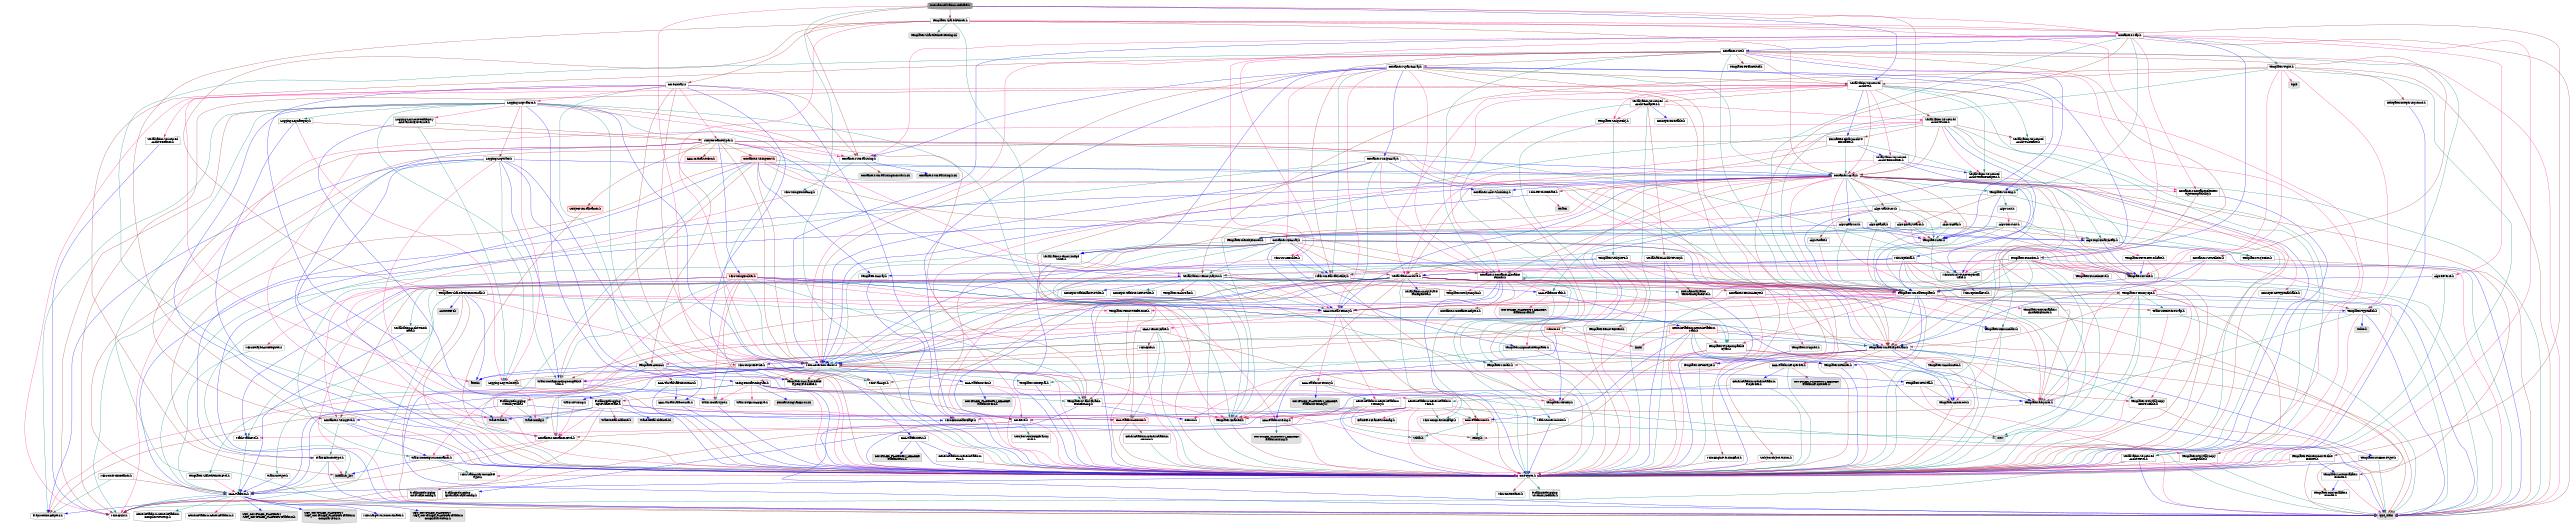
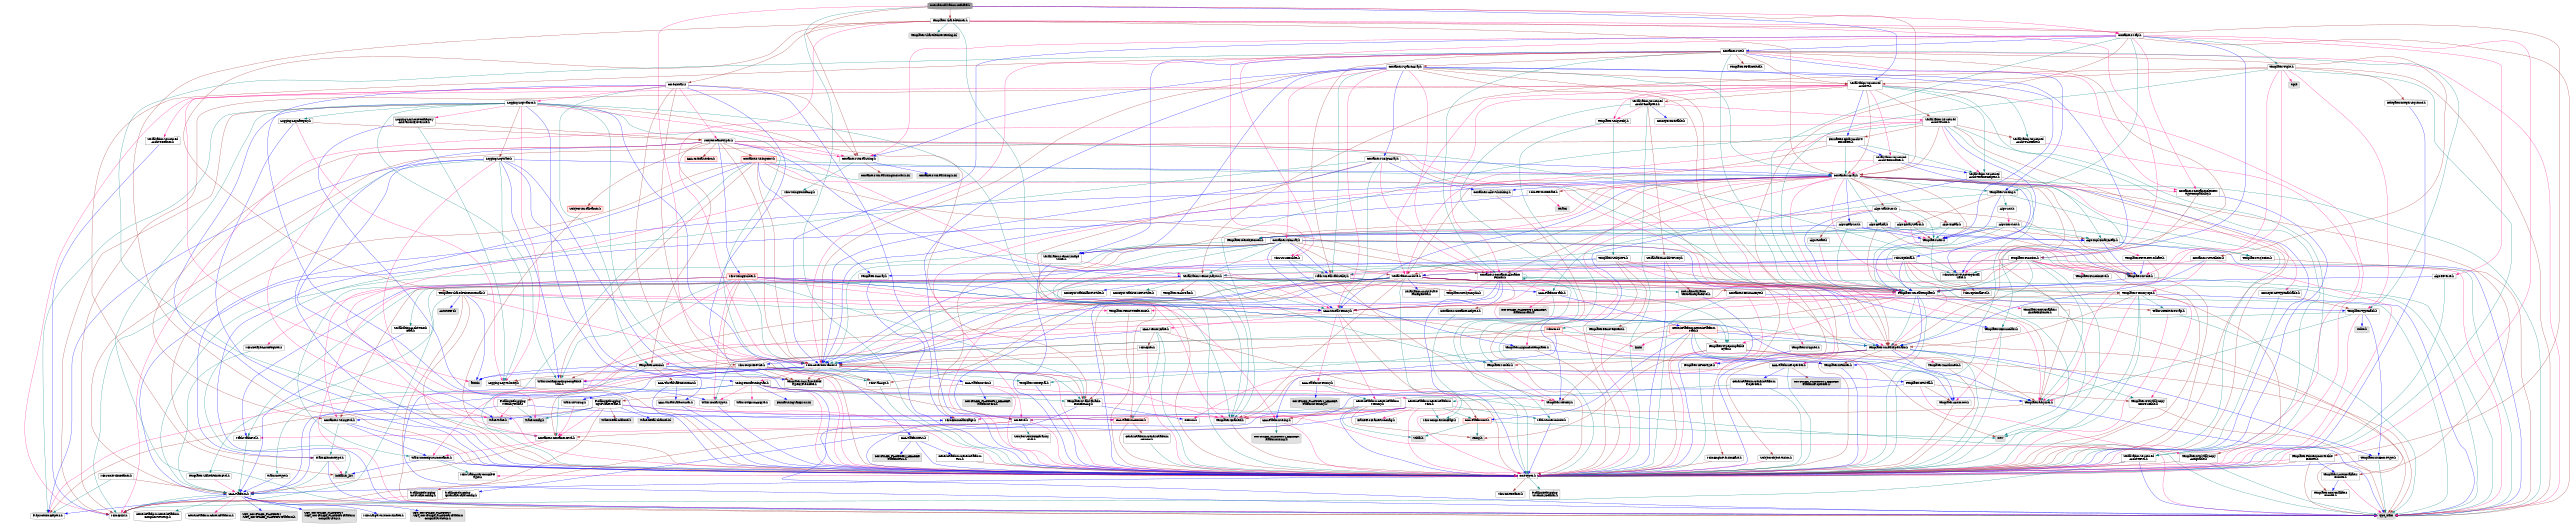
none -> (1220, 64)
(2422, 426) -> (2381, 383)
